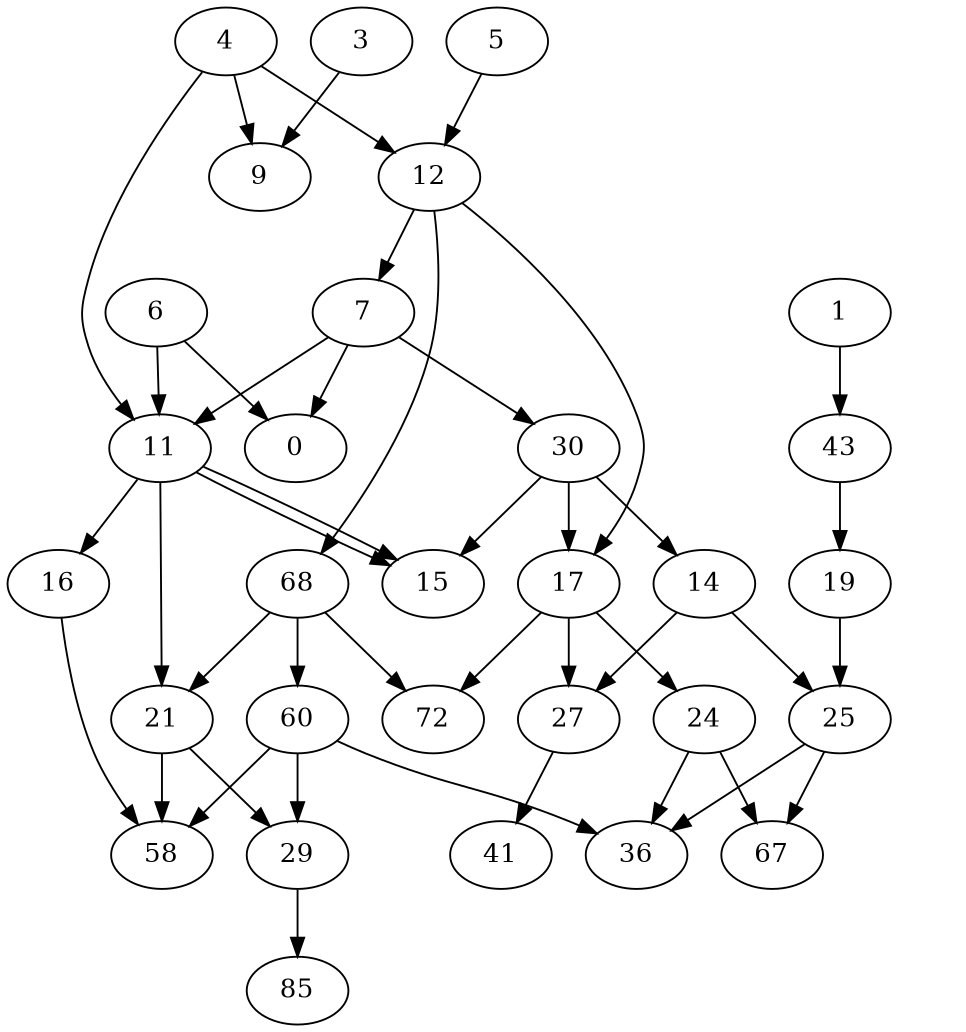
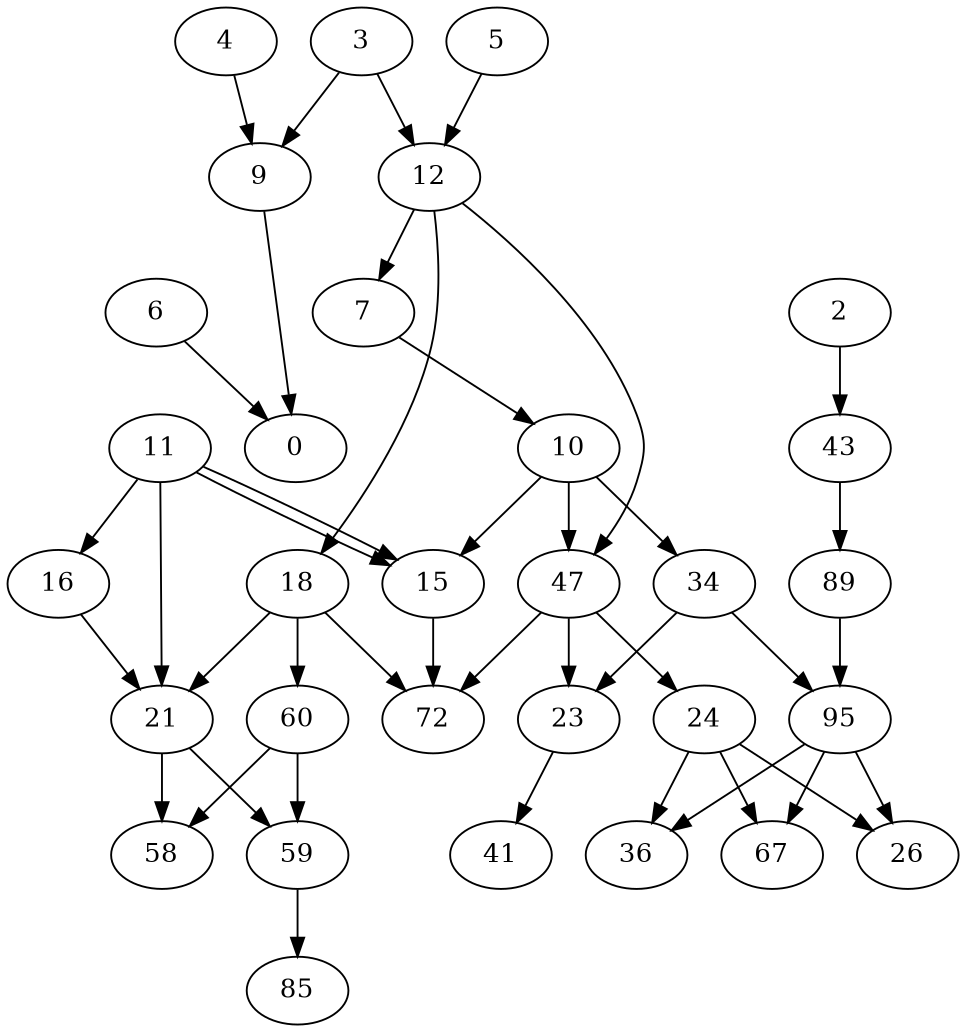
(329, 110) -> (391, 101)
(105, 231) -> none
(840, 313) -> (840, 313)
(158, 371) -> none
(334, 372) -> (276, 303)
(270, 375) -> none
(569, 448) -> (569, 448)
(298, 584) -> (298, 584)
(569, 584) -> (569, 584)
(704, 584) -> (704, 584)
(840, 584) -> (840, 584)
none -> (433, 642)
(81, 718) -> (104, 644)
(569, 719) -> (569, 719)
(840, 719) -> (840, 719)
(458, 785) -> none
(298, 855) -> (298, 855)
none -> (908, 855)
